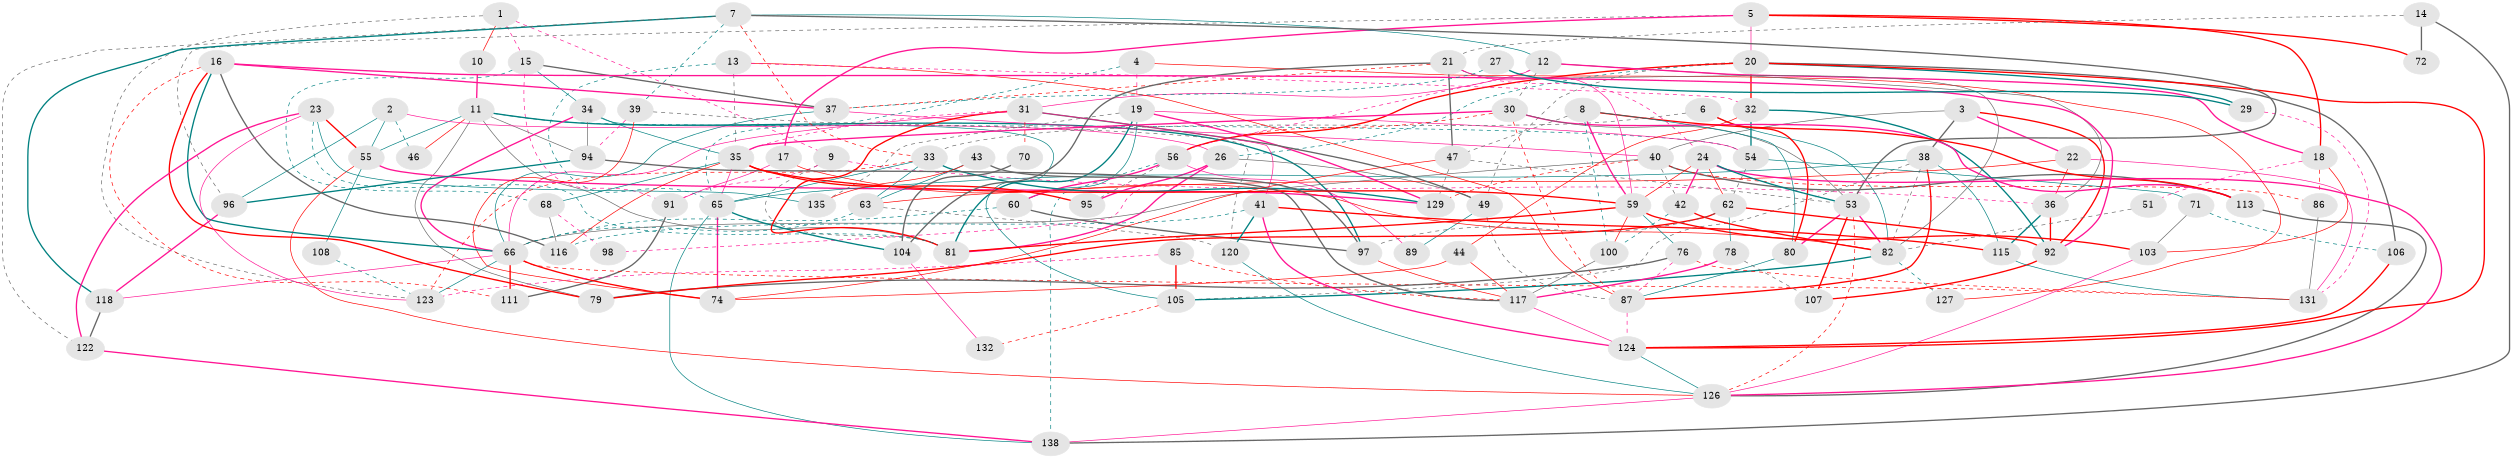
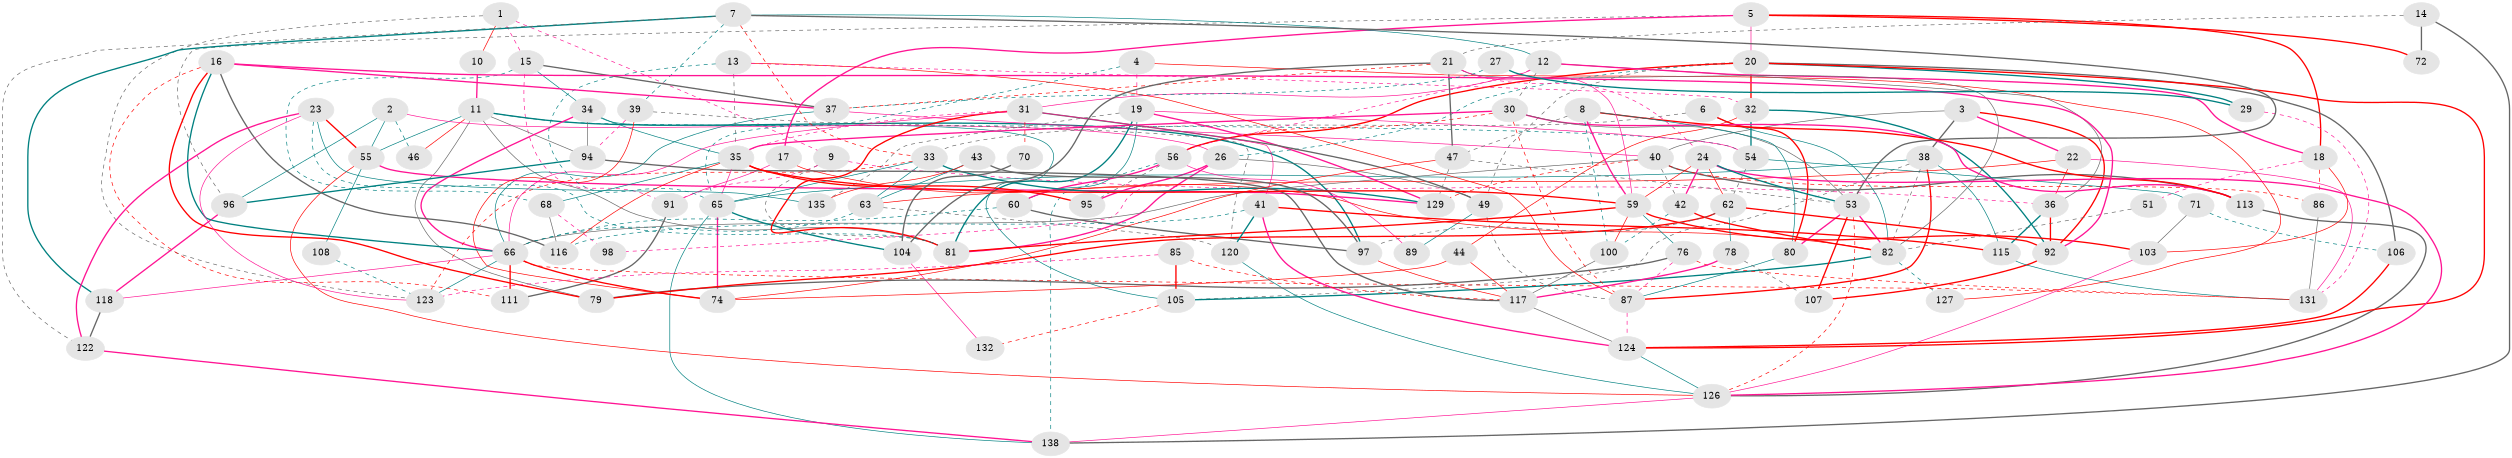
(1573, 325) -> (1573, 325)
